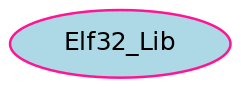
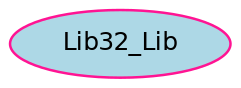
(120, 44) -> (120, 44)
